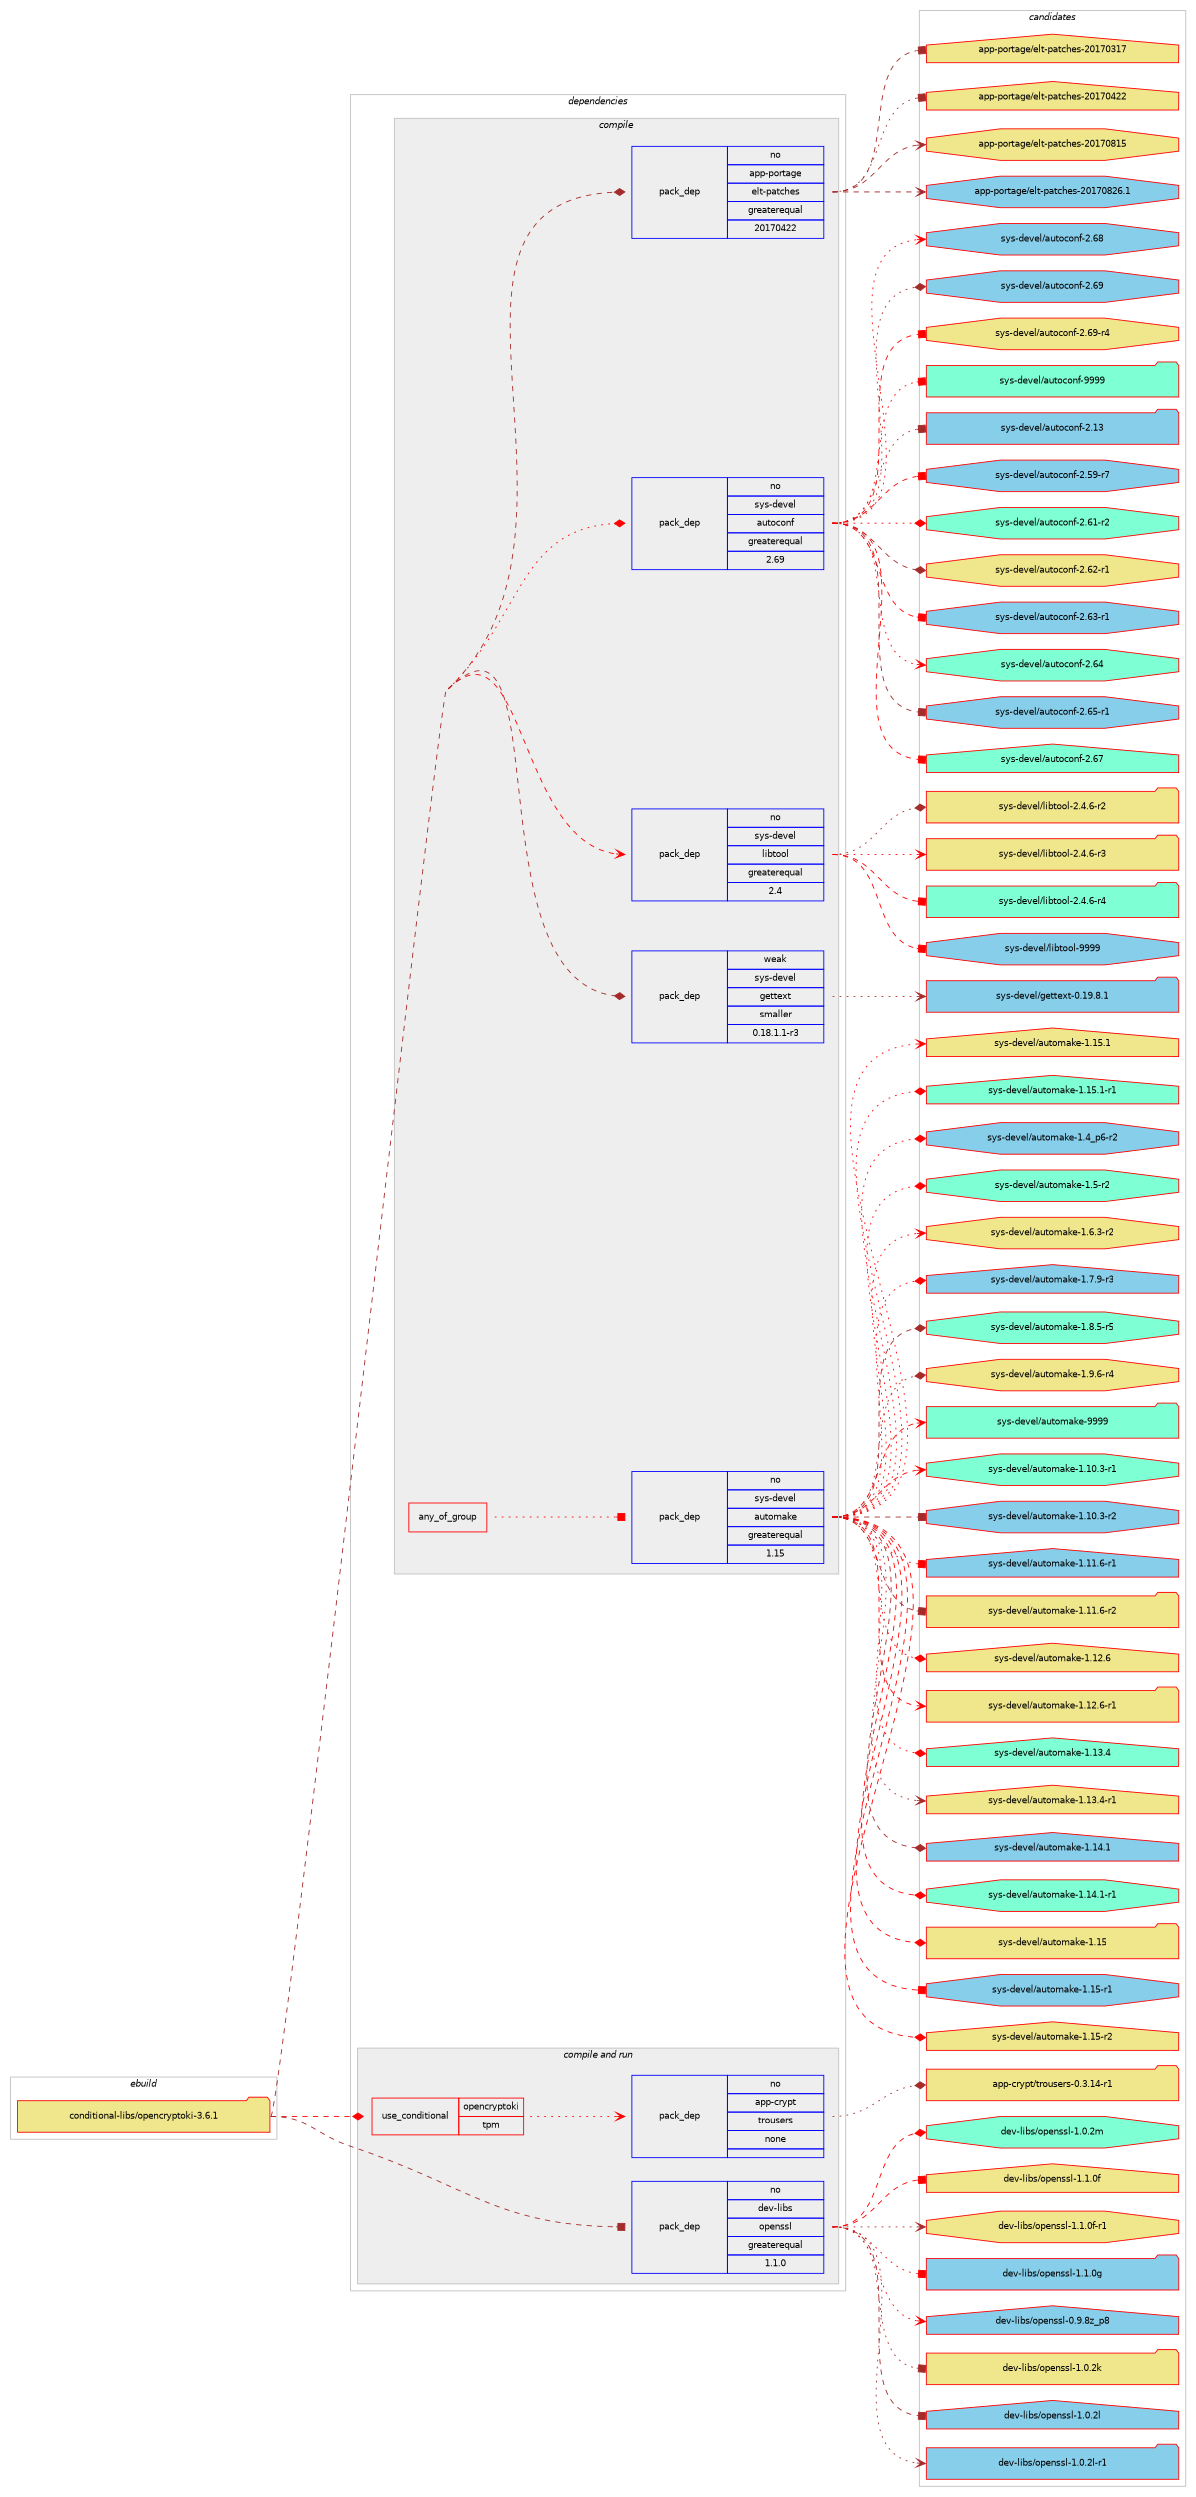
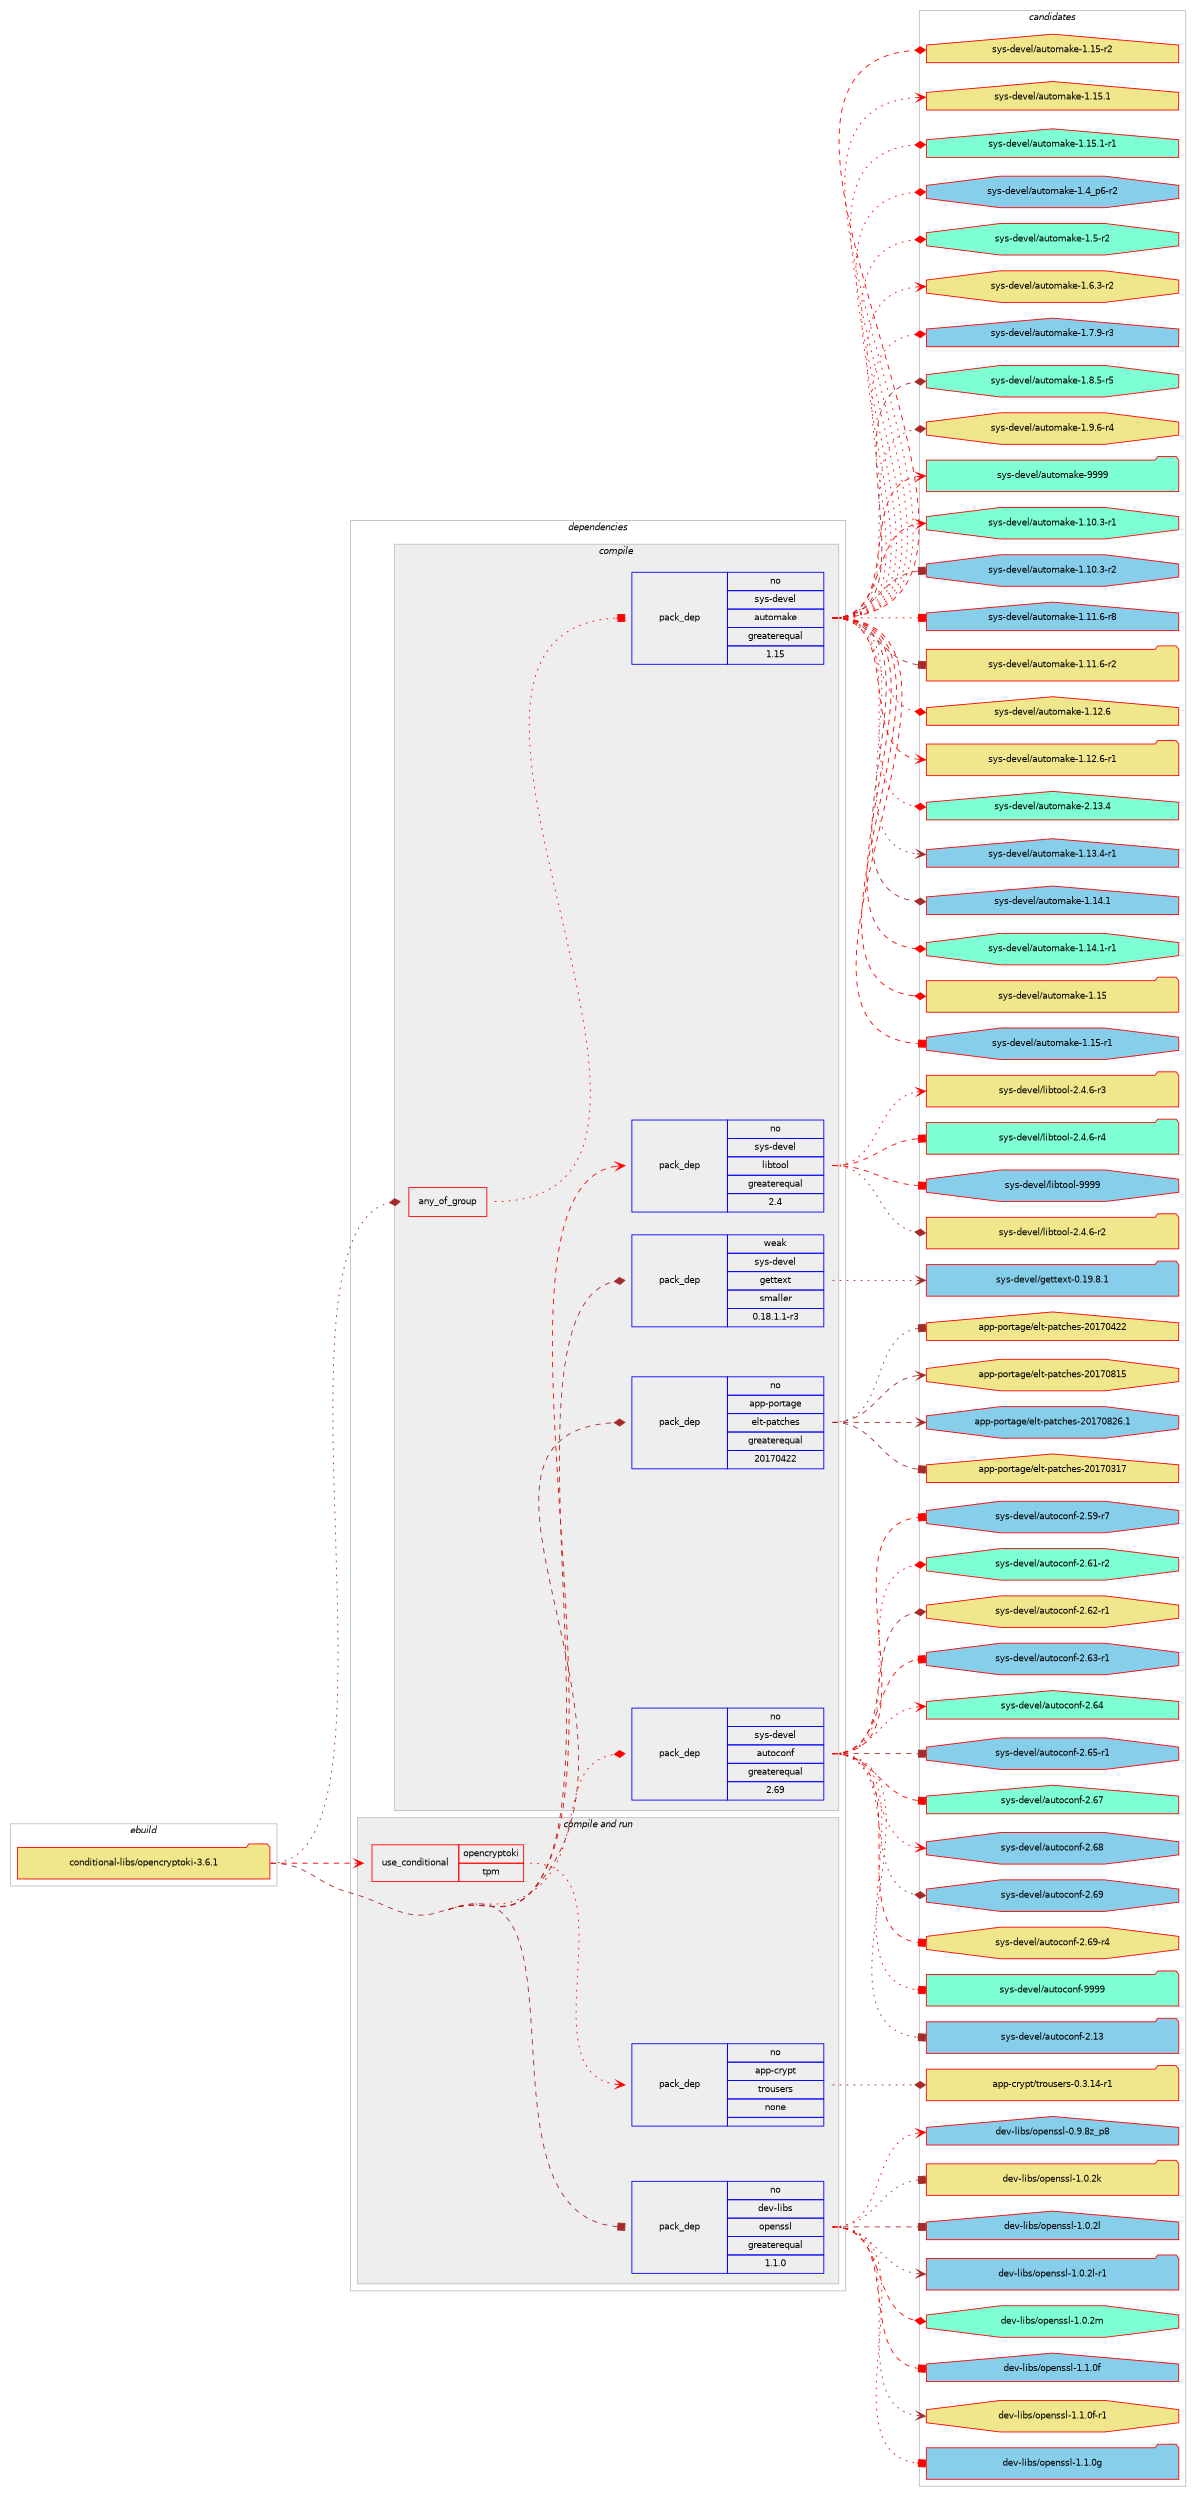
(1053, 665) -> (1053, 1706)
none -> (336, 1537)
(1053, 1564) -> (1053, 618)
(1053, 1754) -> (1053, 807)
(1053, 1801) -> (1053, 854)
(312, 2116) -> (312, 1863)
(1053, 2180) -> (1053, 2369)
